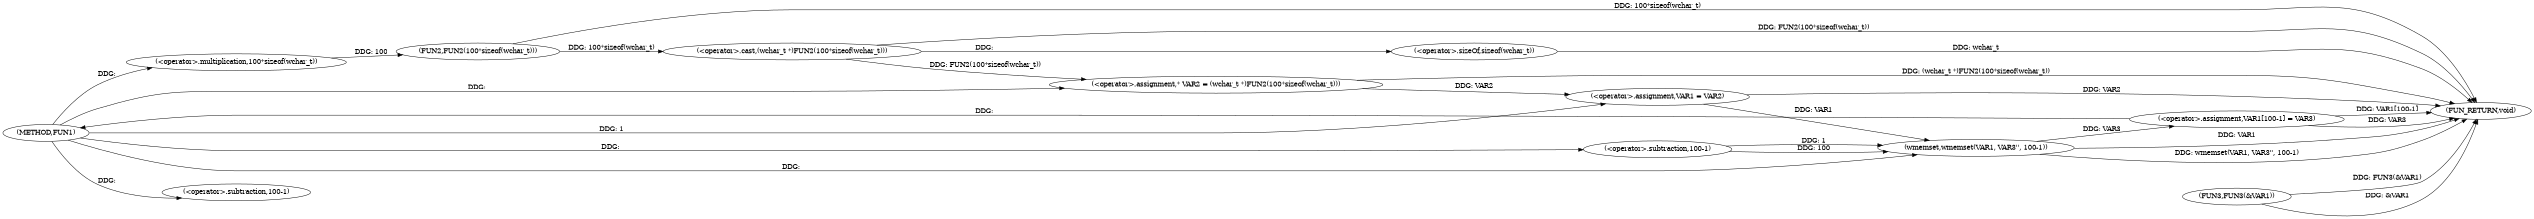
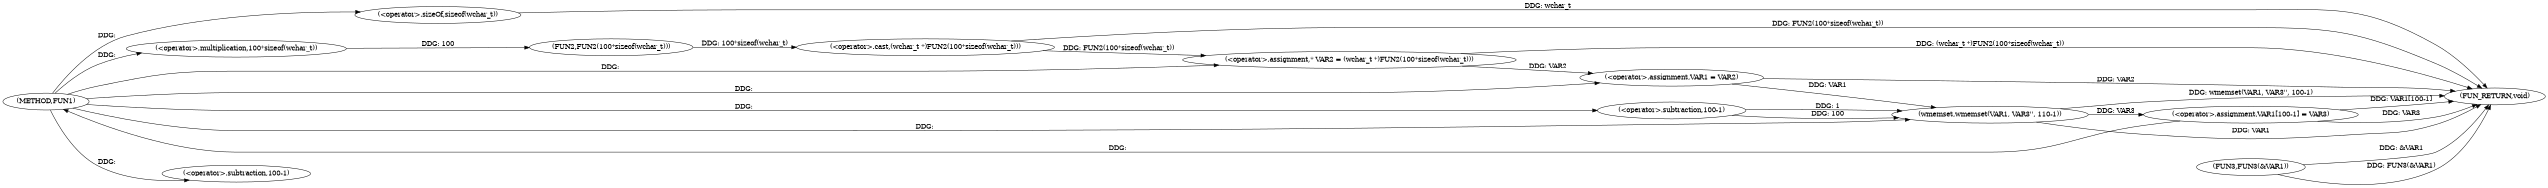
(1510, 10) -> none
(1154, 51) -> (193, 22)
(611, 129) -> (745, 89)
(1976, 148) -> (1990, 115)
